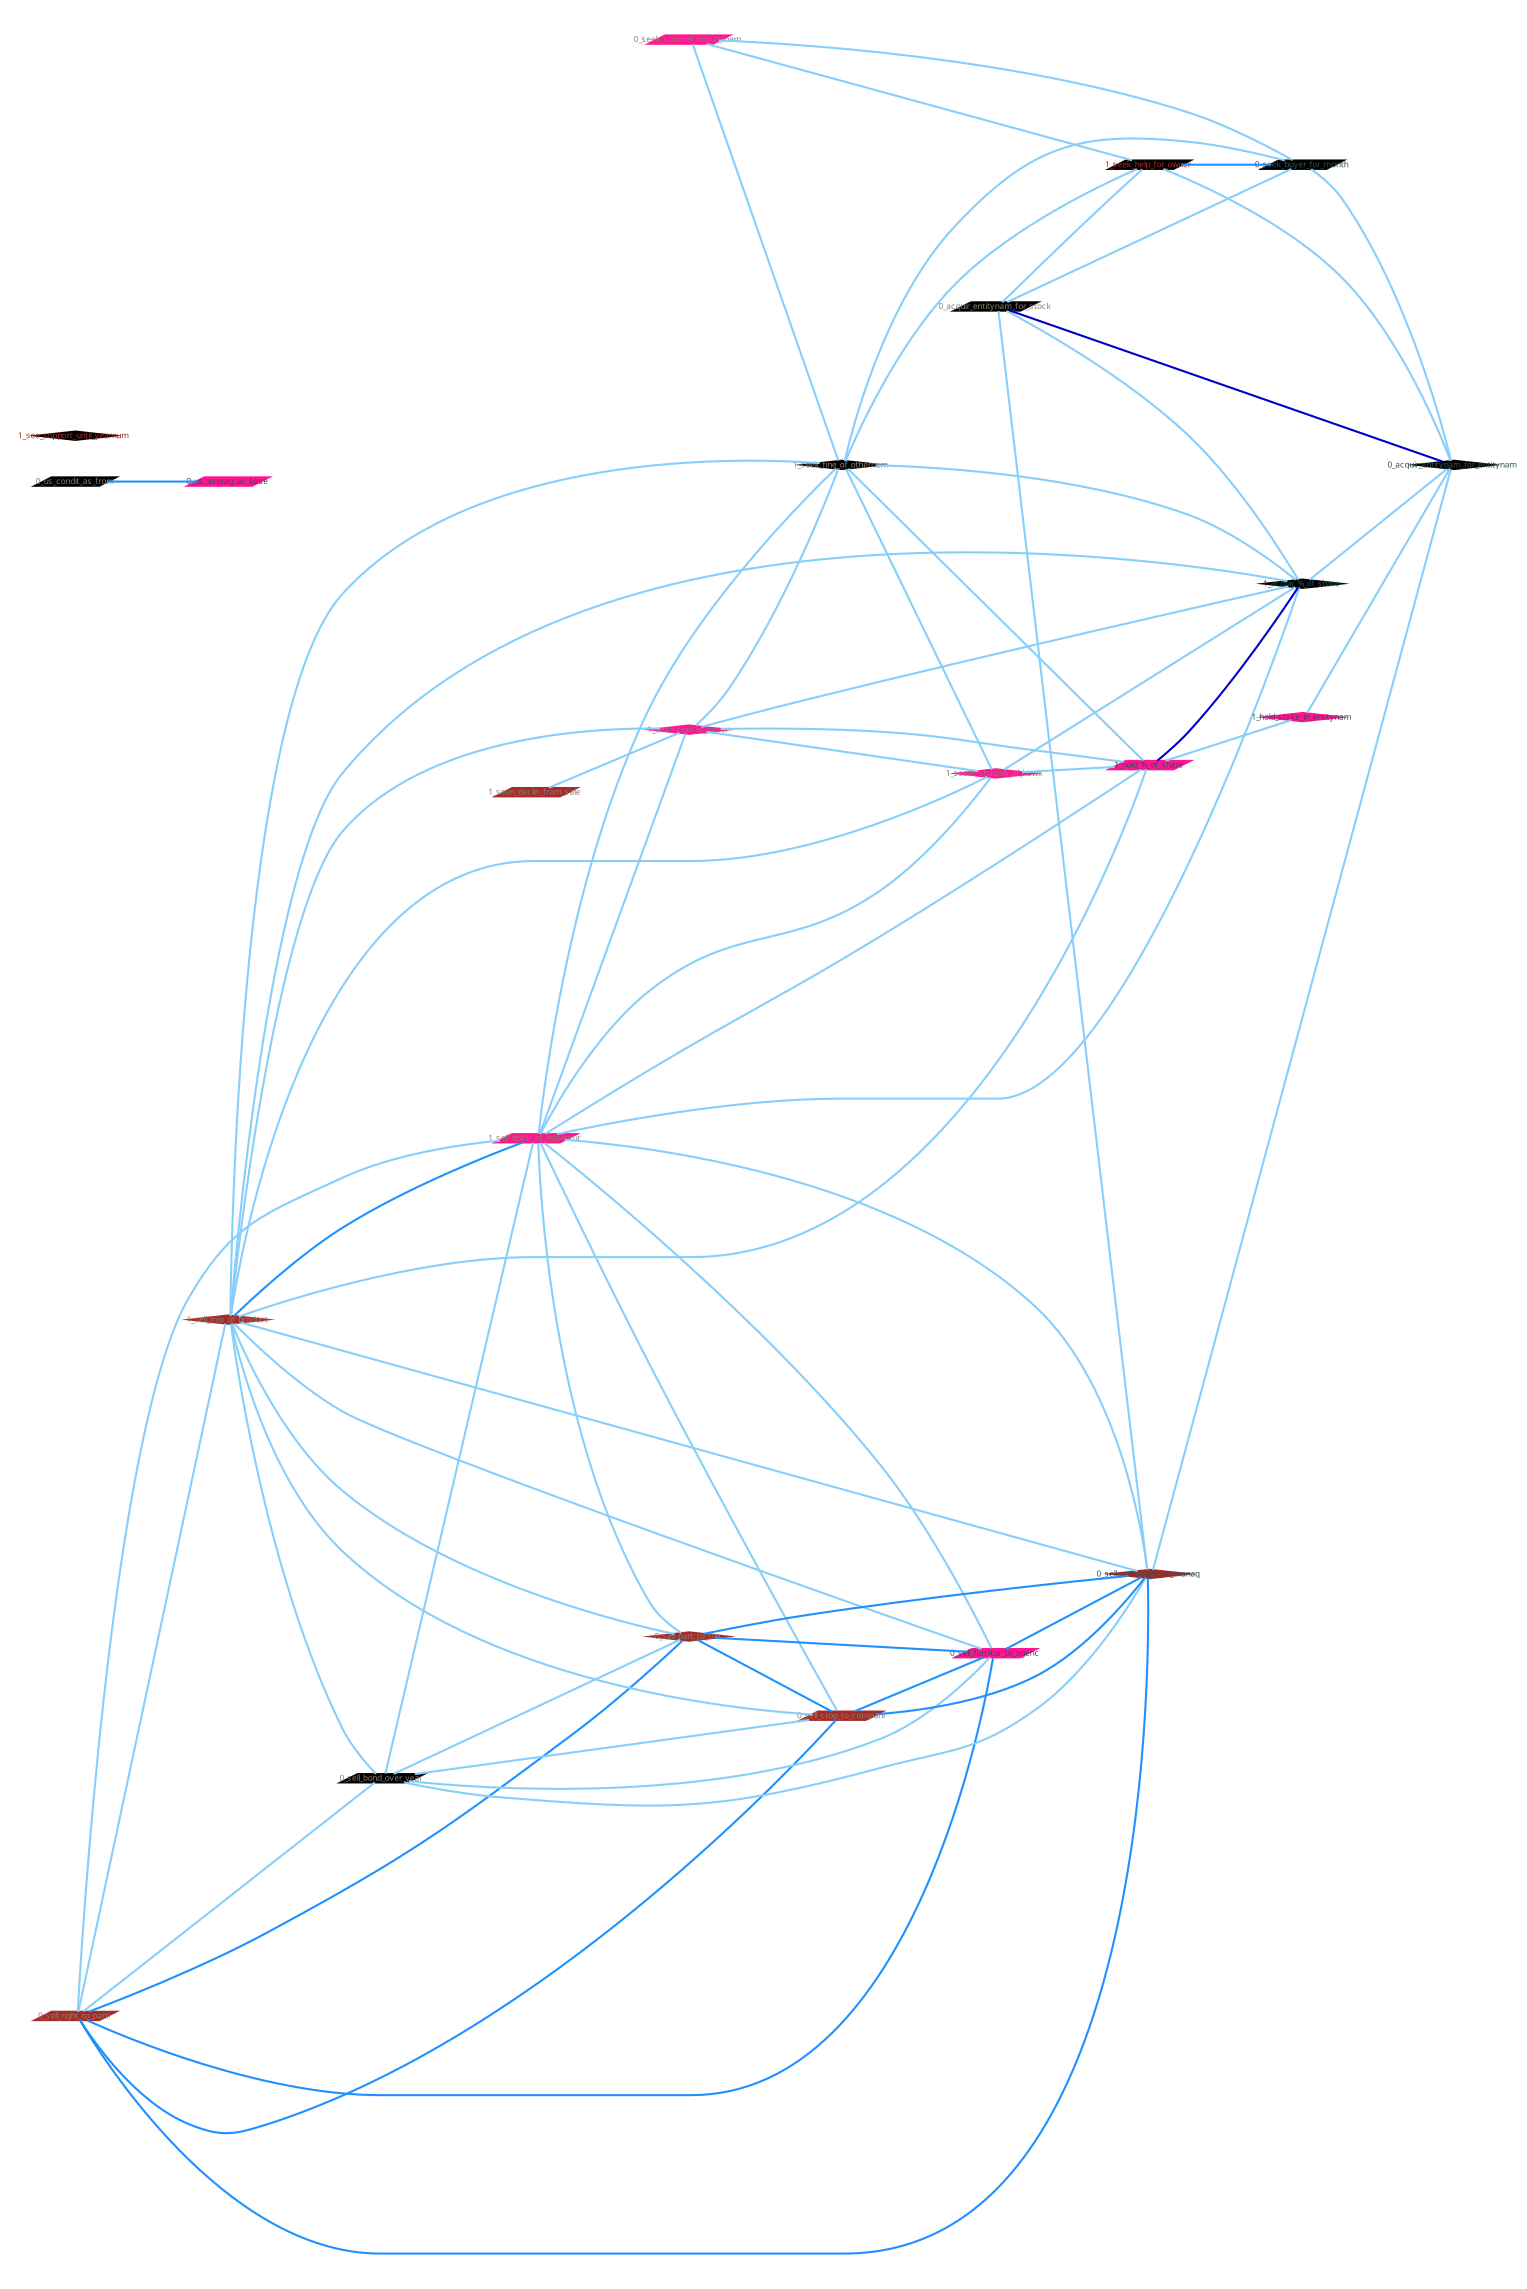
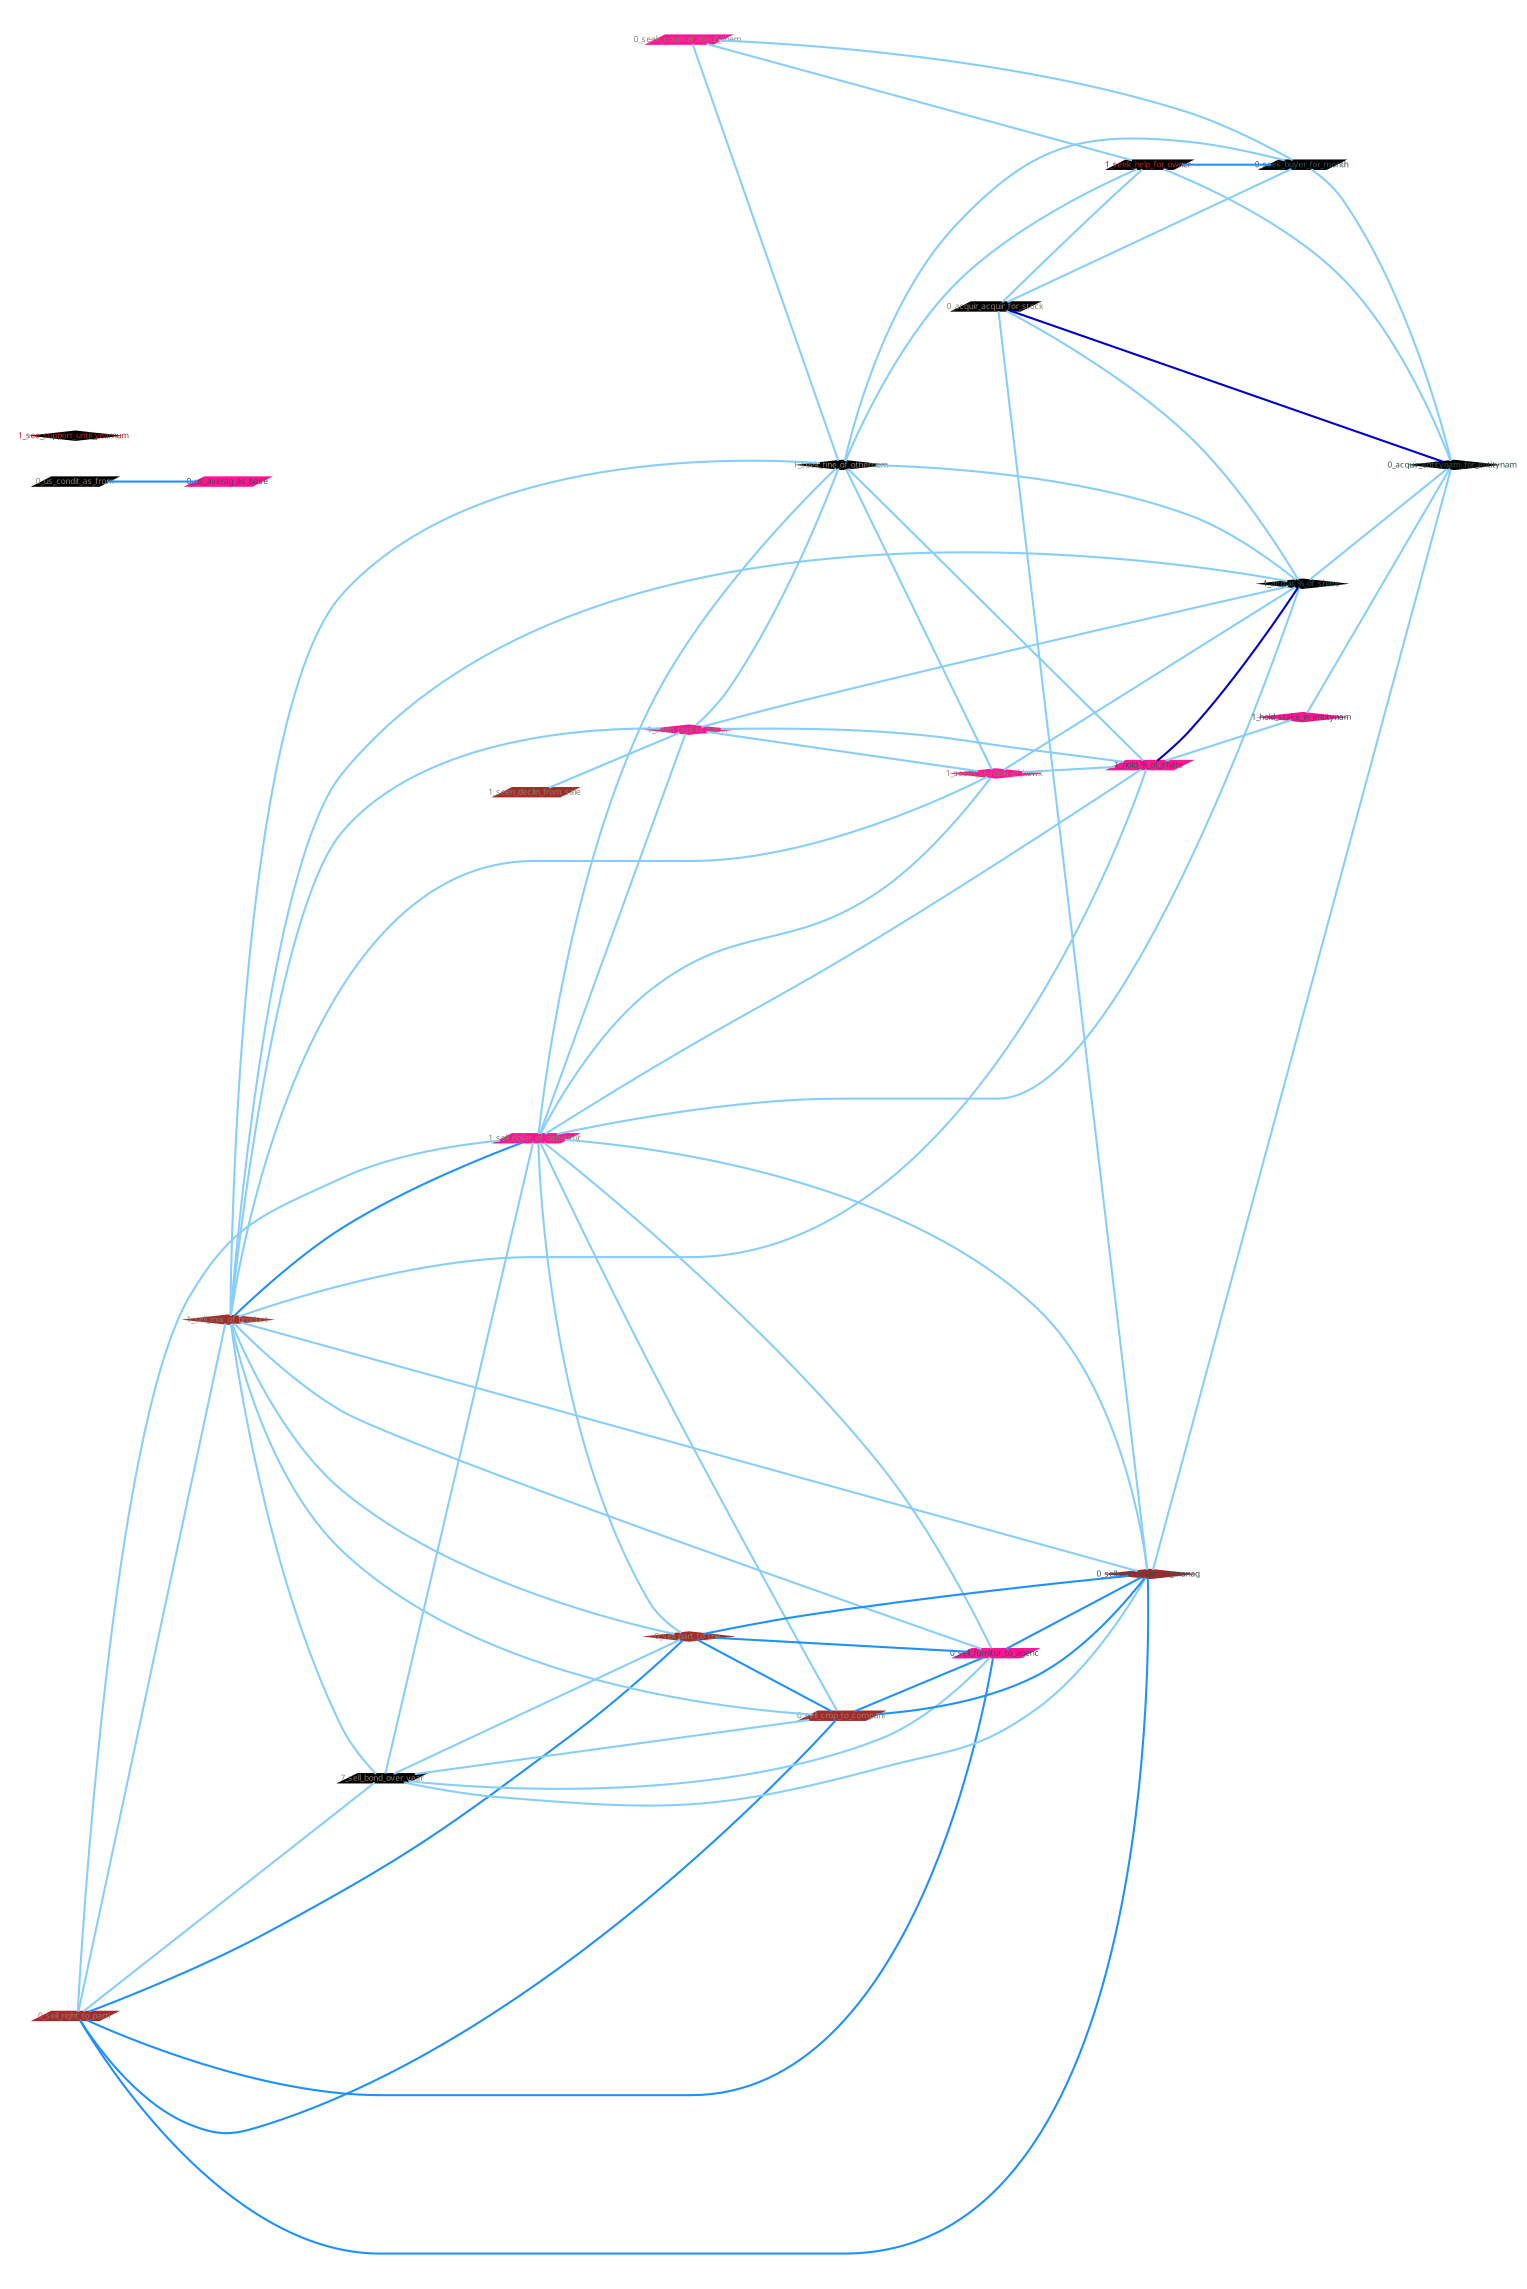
(996, 306) -> (996, 306)
(382, 1778) -> (382, 1778)
